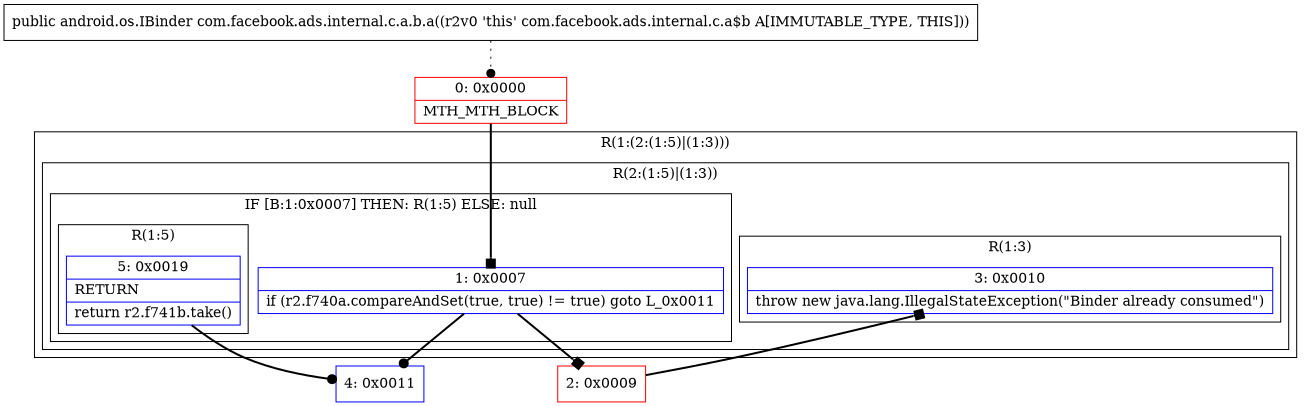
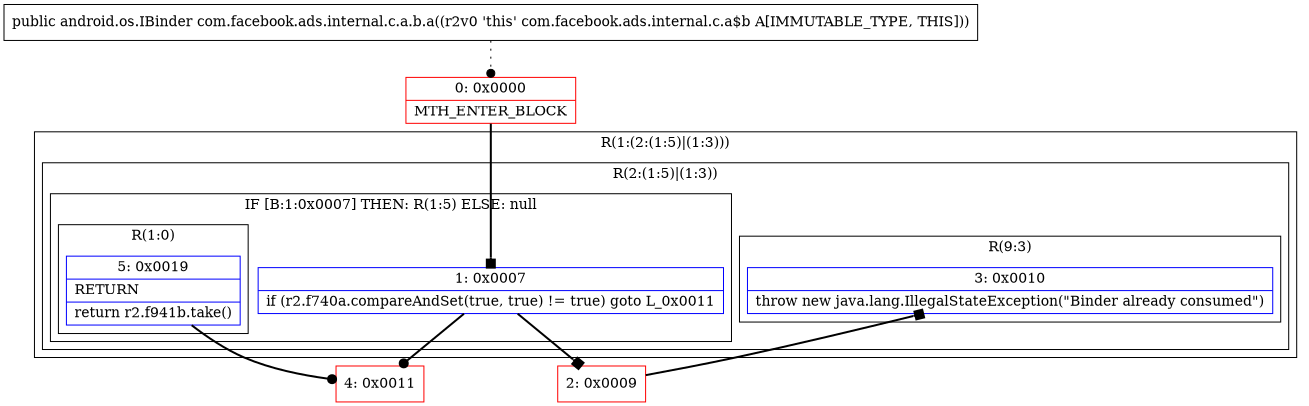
(491, 111) -> (491, 111)
(153, 236) -> (153, 236)
(1010, 248) -> (1010, 248)
(153, 313) -> (153, 313)
(380, 384) -> (380, 384)
